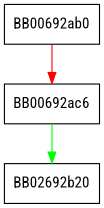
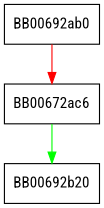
(52, 104) -> (52, 104)
(52, 184) -> (52, 184)
